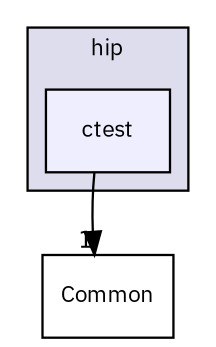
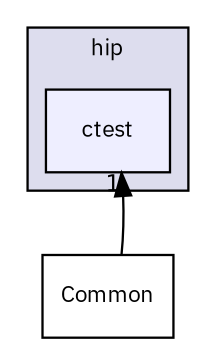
(93, 205) -> (123, 225)
